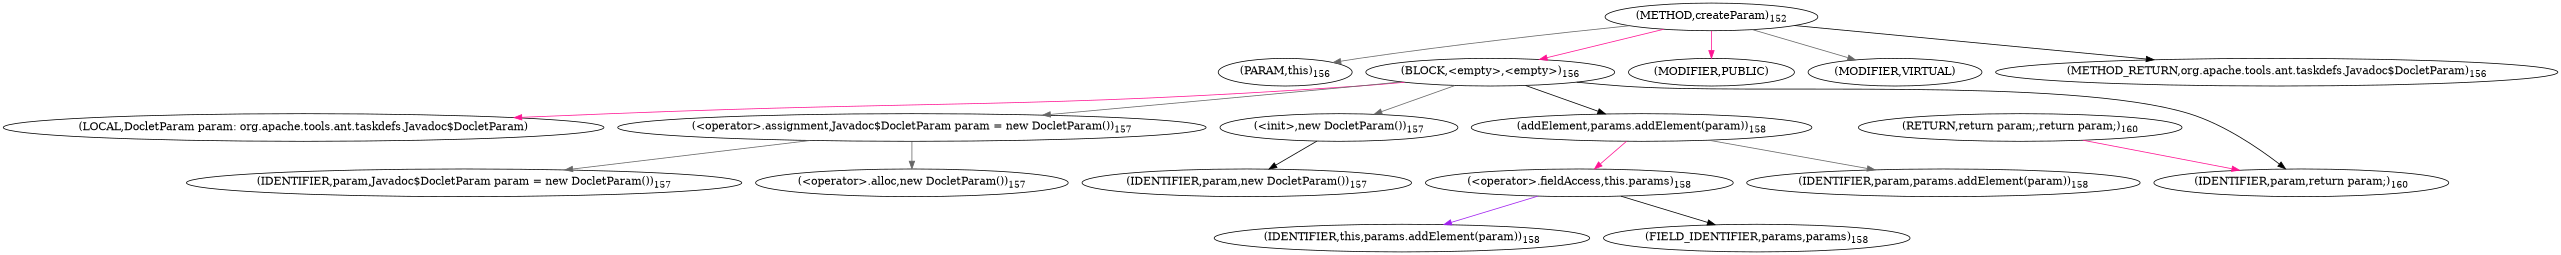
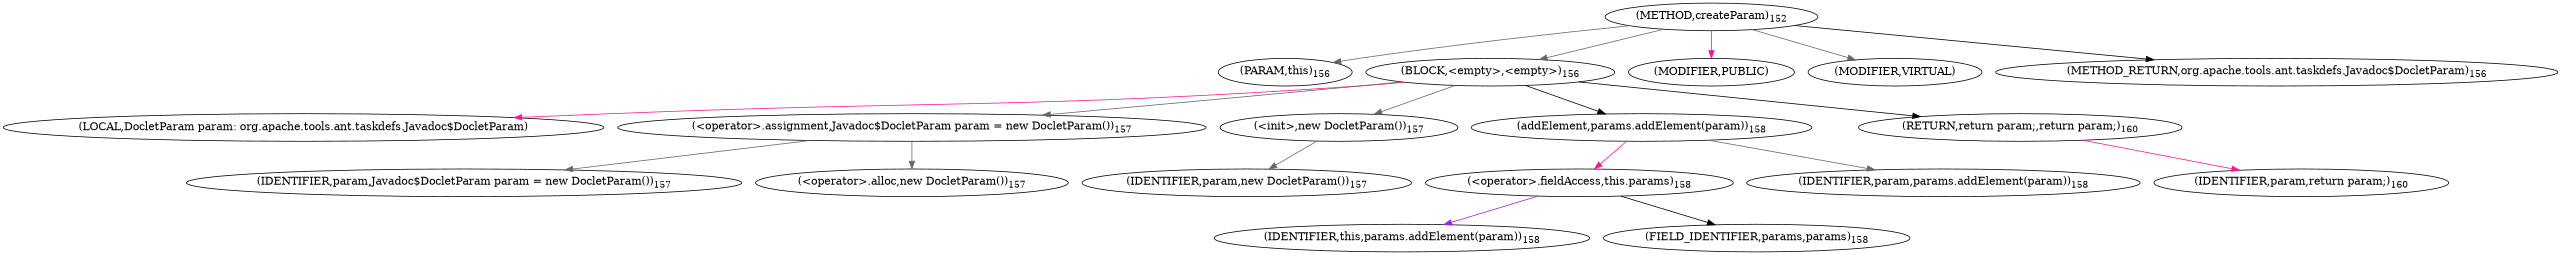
(1605, 43) -> (1605, 43)
(1935, 90) -> (1746, 99)
(1296, 153) -> (1296, 153)
